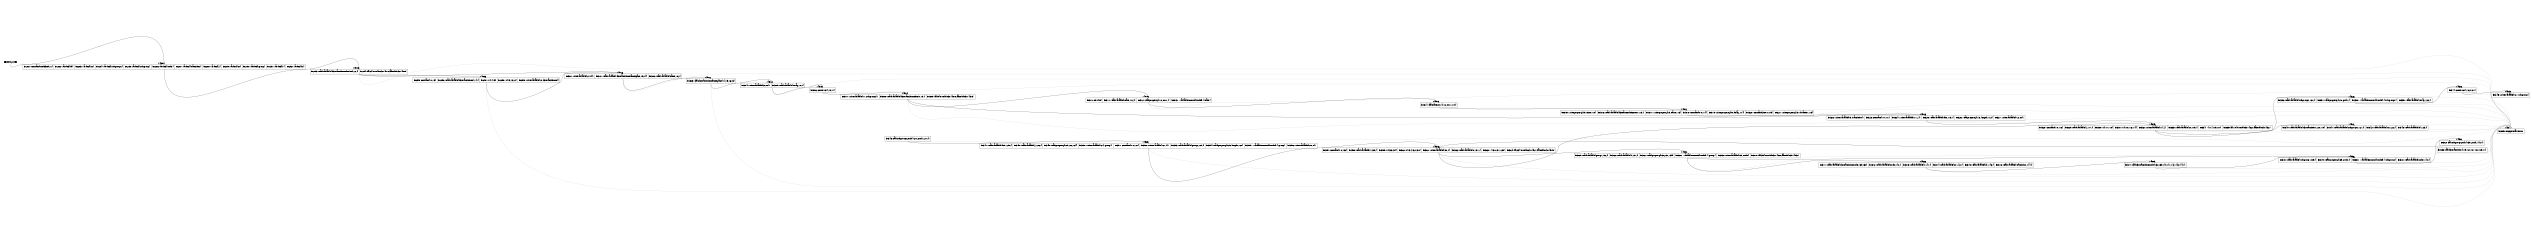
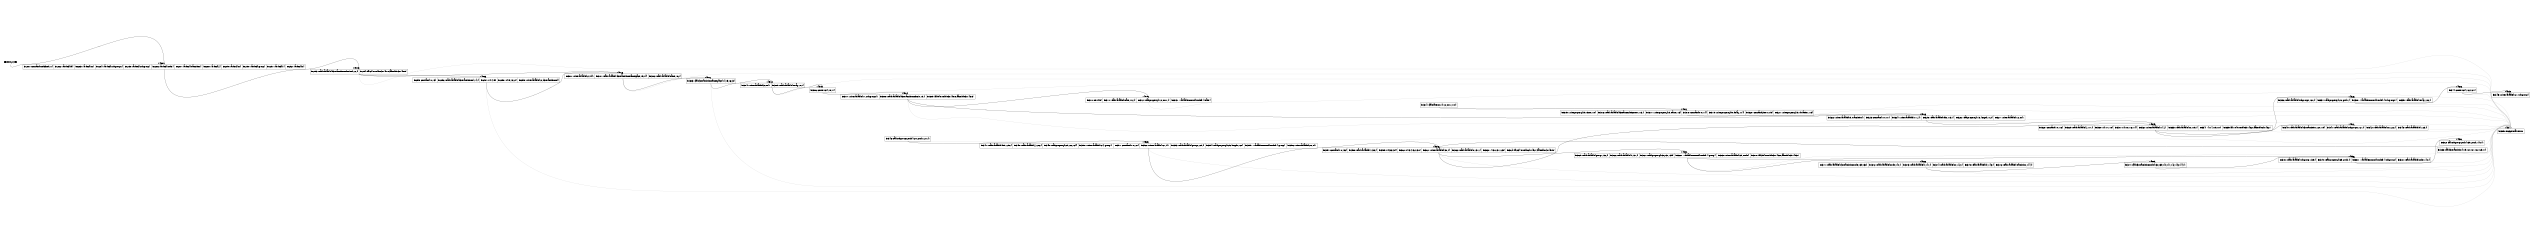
(1293, 103) -> none
